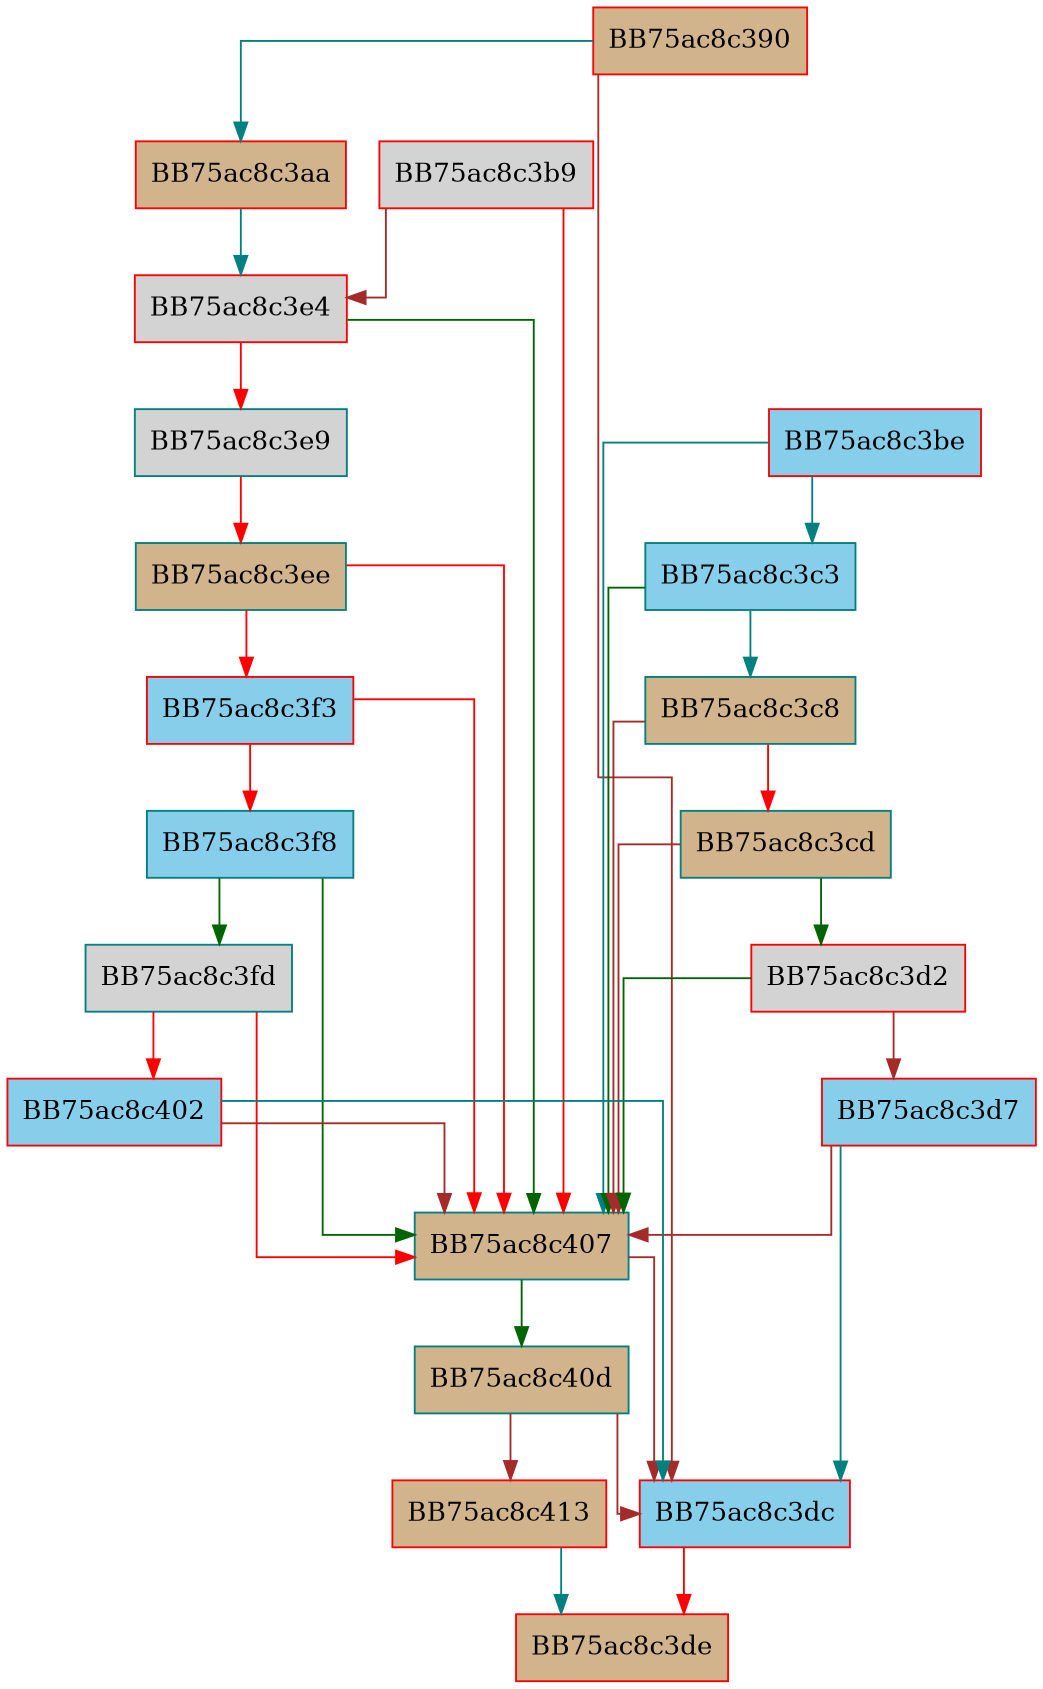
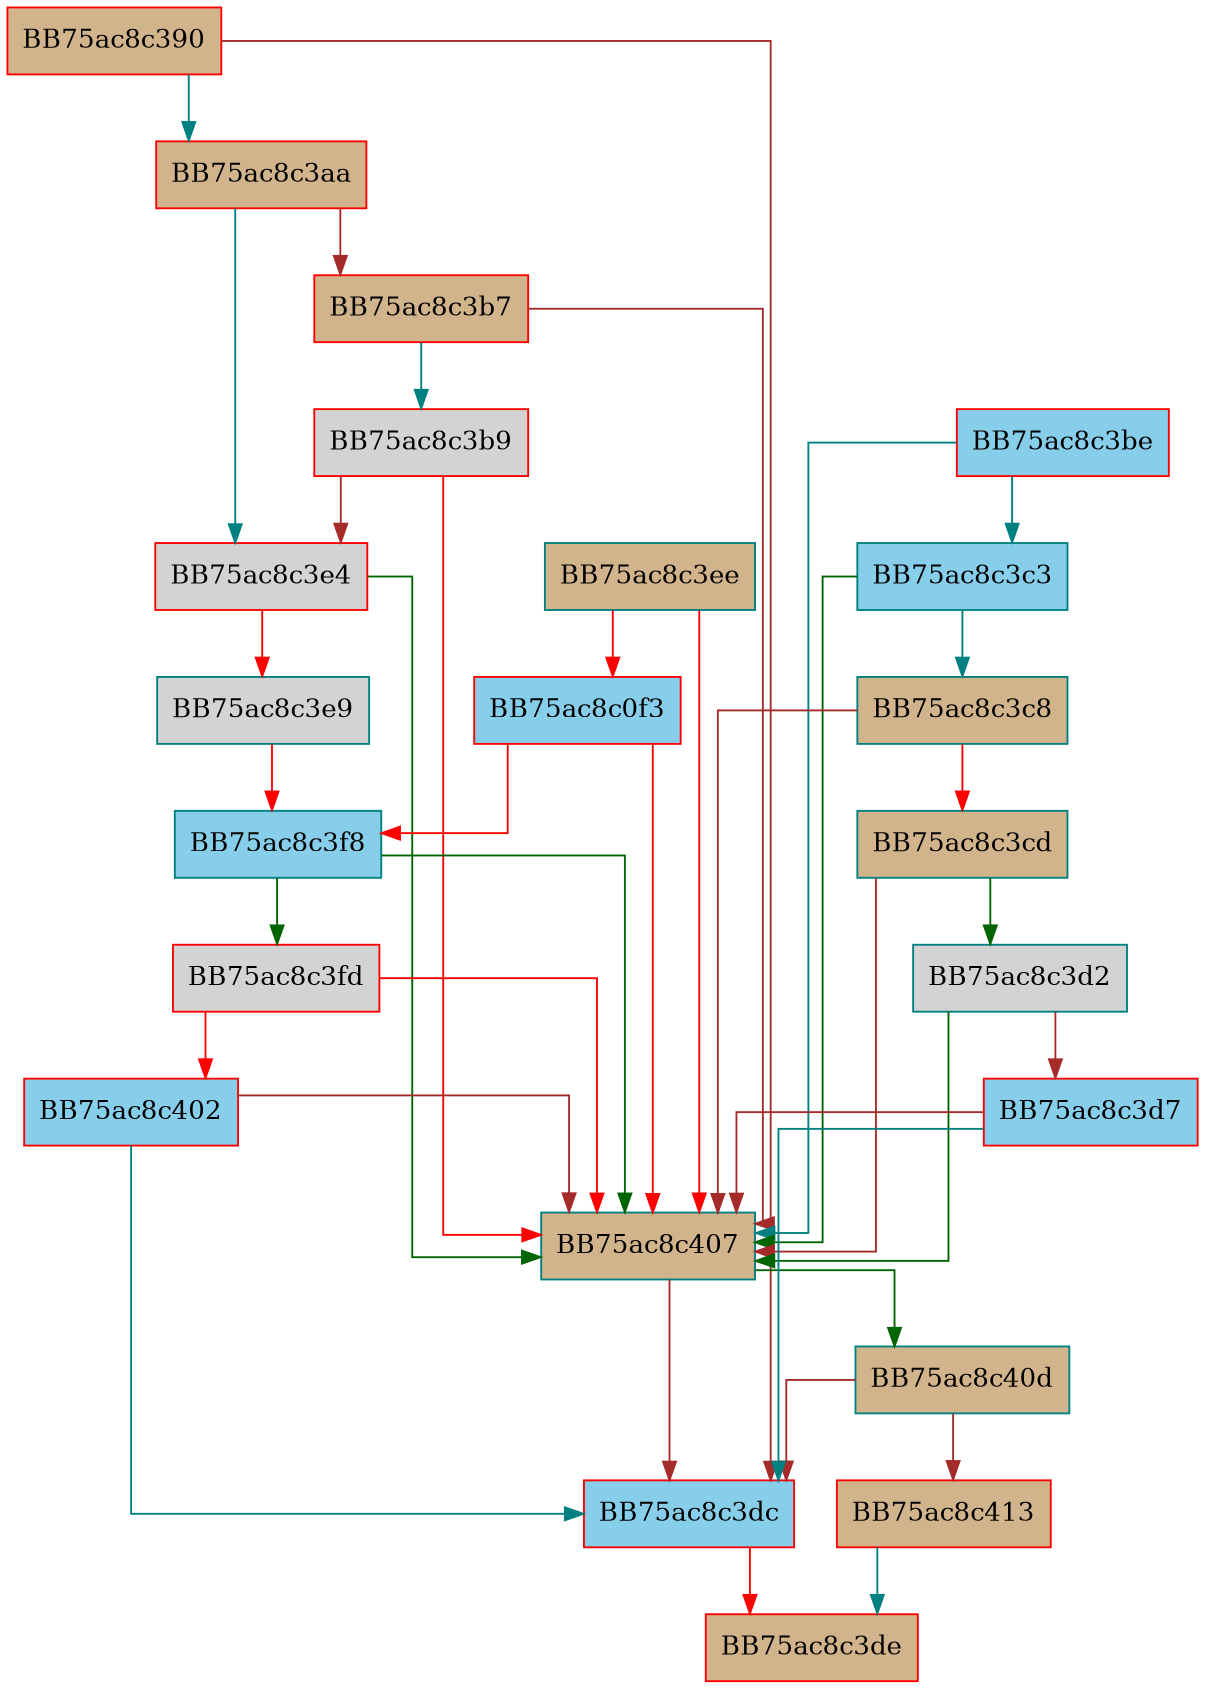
none -> (421, 309)
(241, 500) -> (272, 768)
(250, 710) -> (577, 710)
(189, 978) -> (276, 978)
(858, 978) -> (1020, 978)
